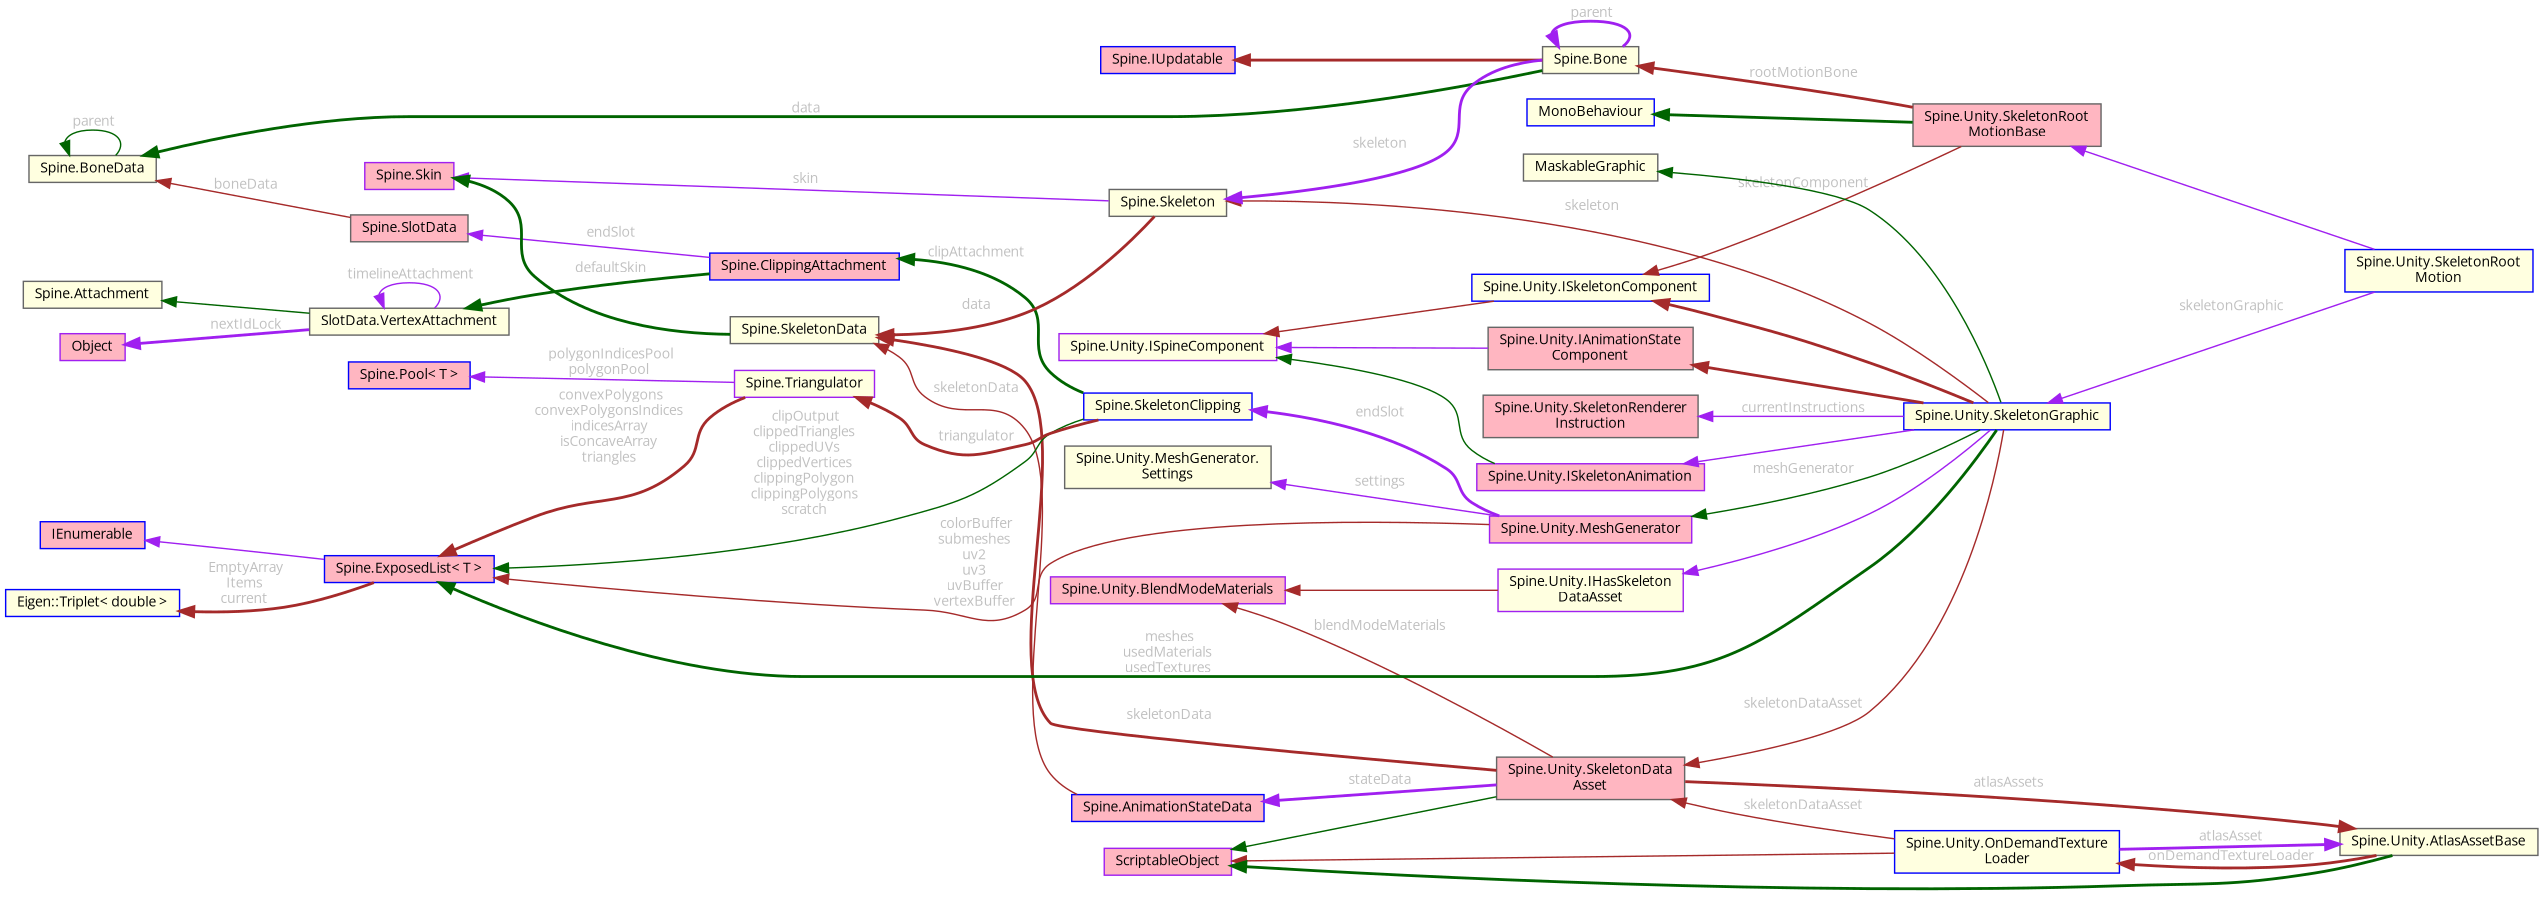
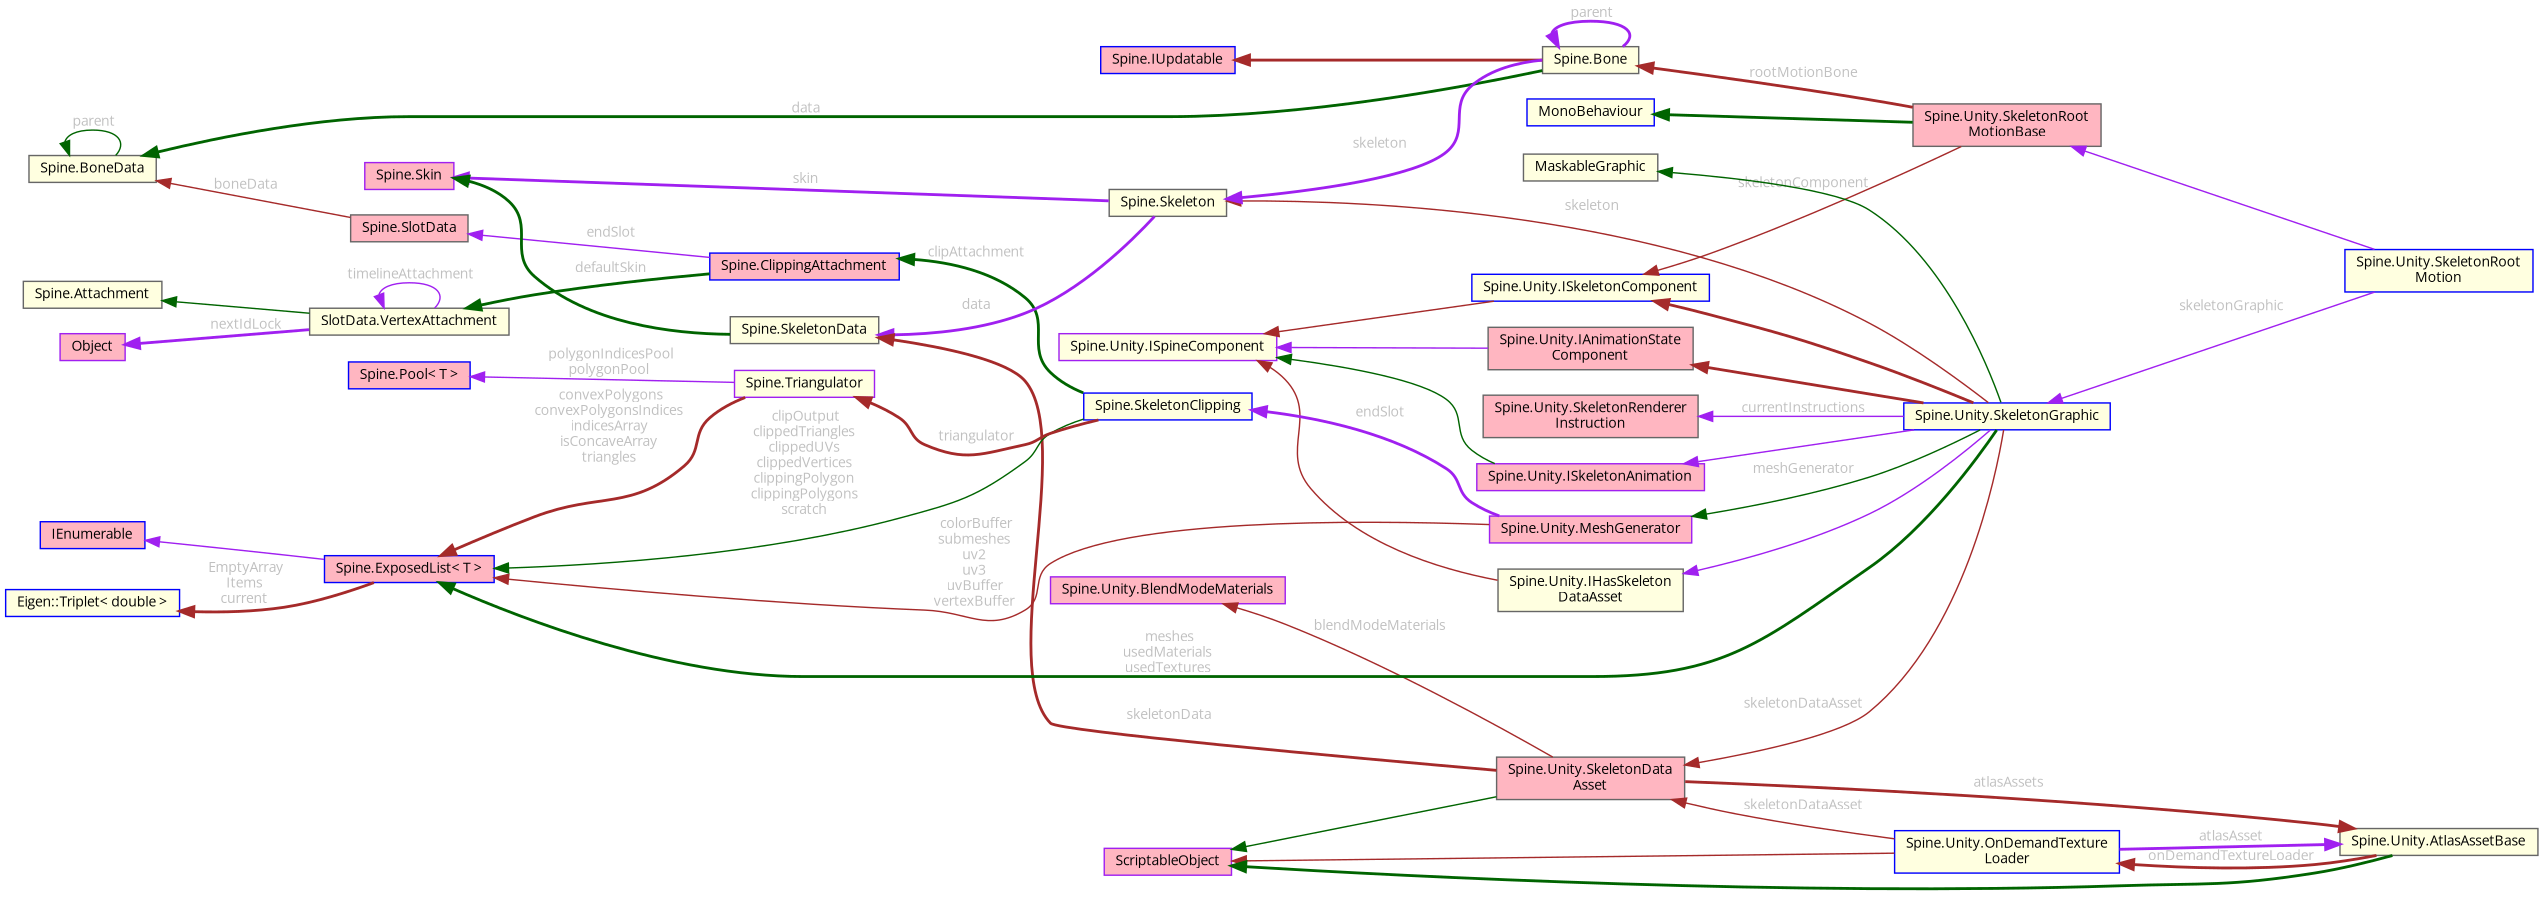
(789, 189) -> (789, 189)
(1045, 304) -> (1045, 304)
(1168, 467) -> none
(1399, 590) -> (1332, 509)
(1591, 590) -> (1591, 590)
(1168, 808) -> none
